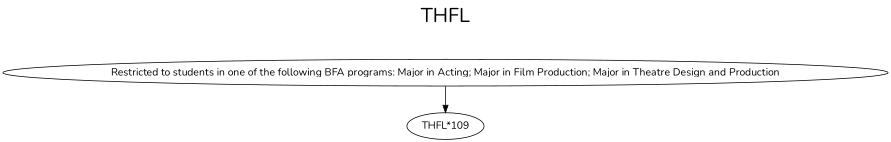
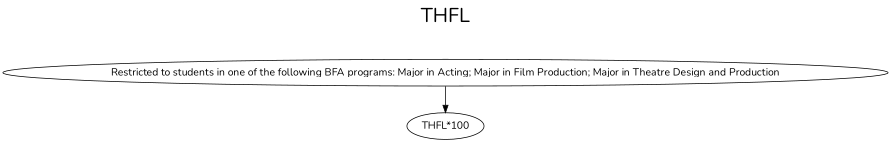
(445, 126) -> (445, 126)
